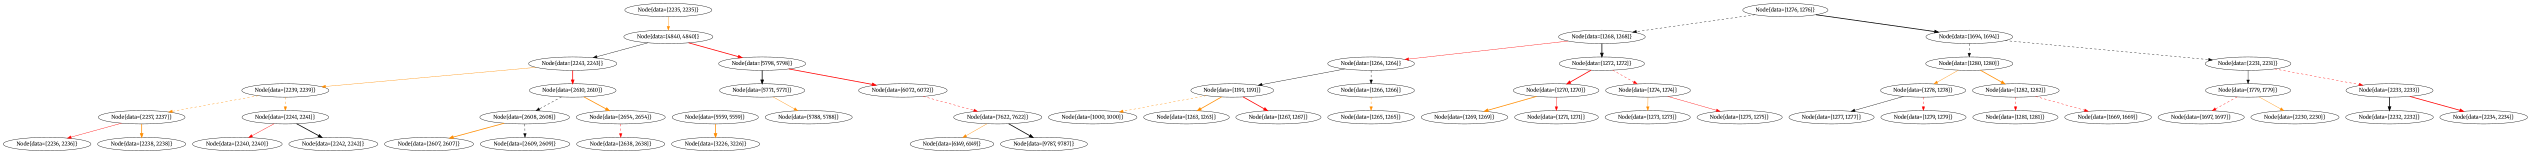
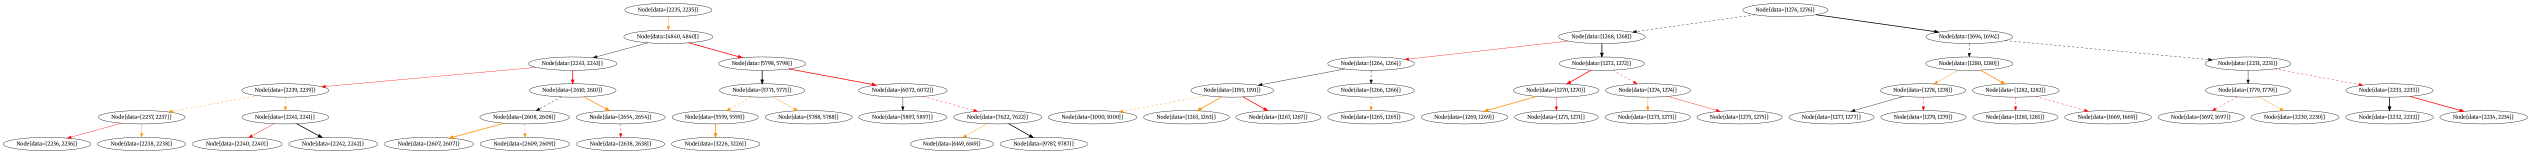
(431, 77) -> (431, 77)
none -> (740, 103)
none -> (903, 117)
(142, 129) -> (142, 129)
(525, 129) -> (525, 129)
